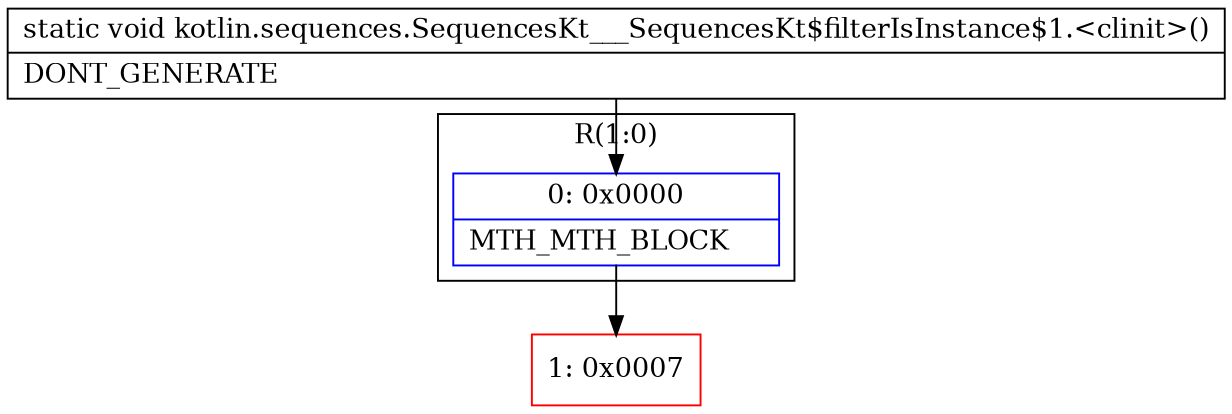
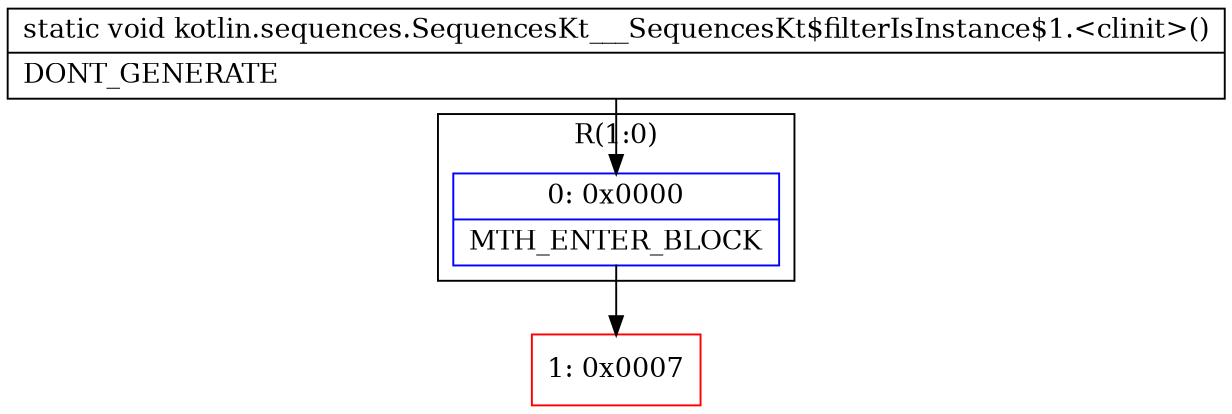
(599, 242) -> (616, 242)
